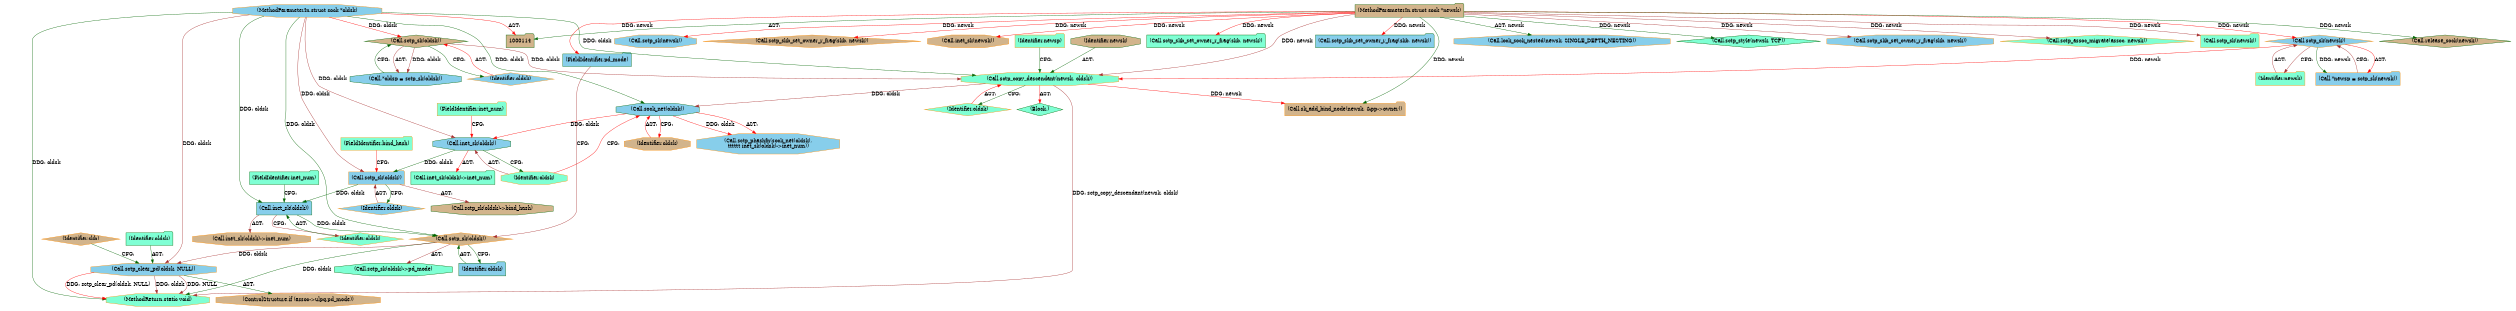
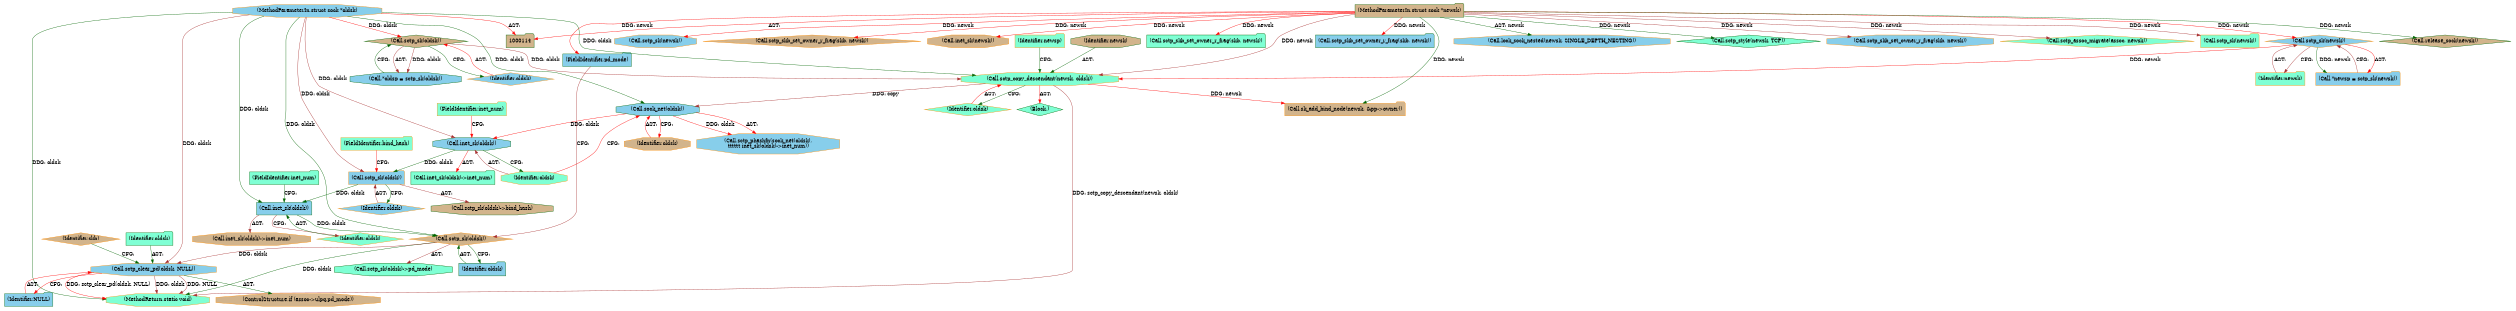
(946, 18) -> (946, 18)
(886, 94) -> (886, 94)
none -> (29, 300)
